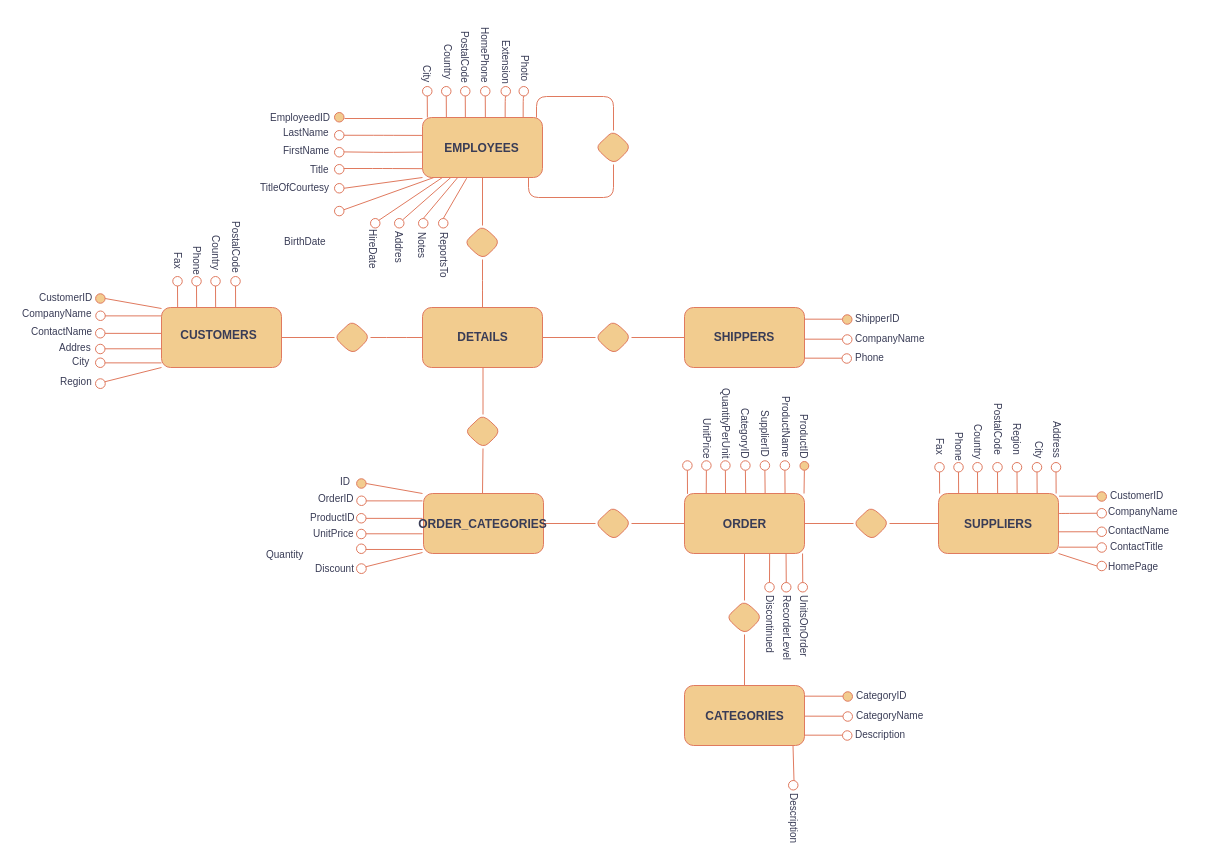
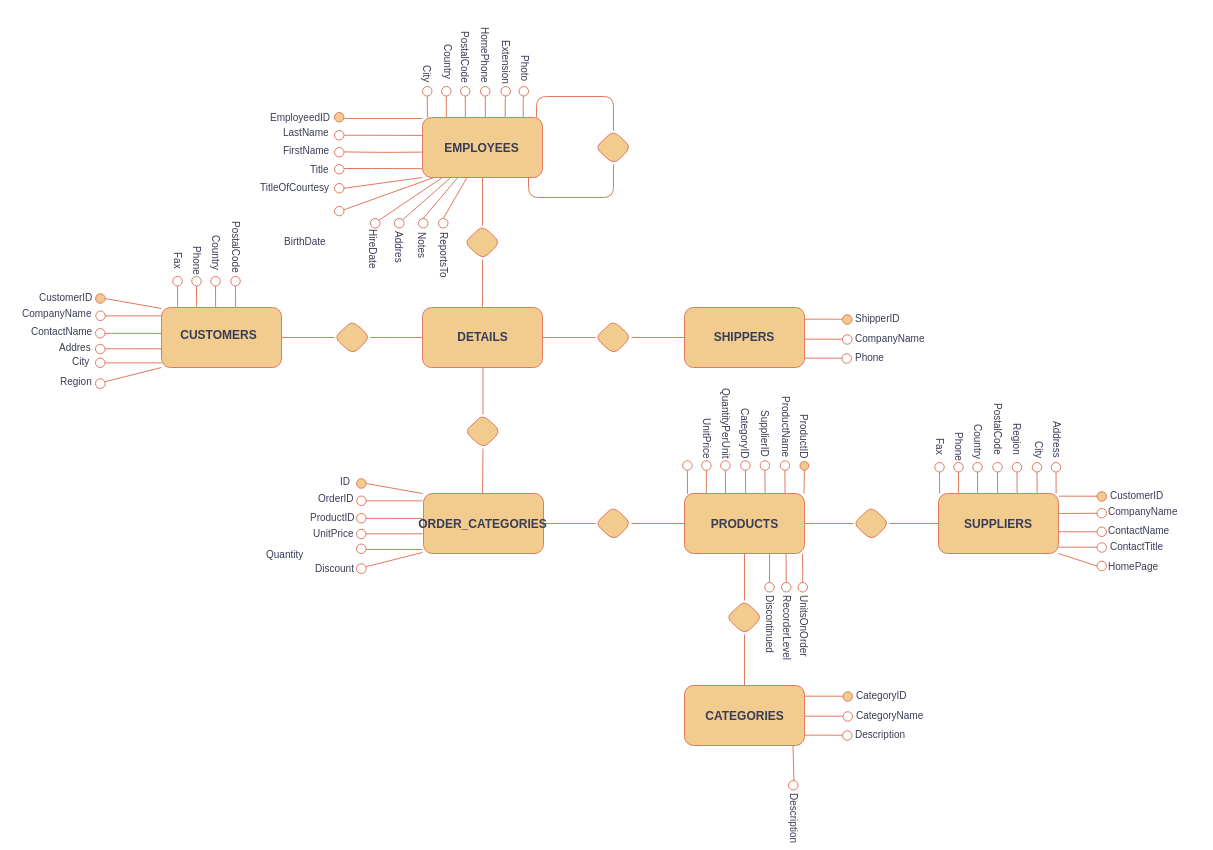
(745, 525) -> (745, 525)
